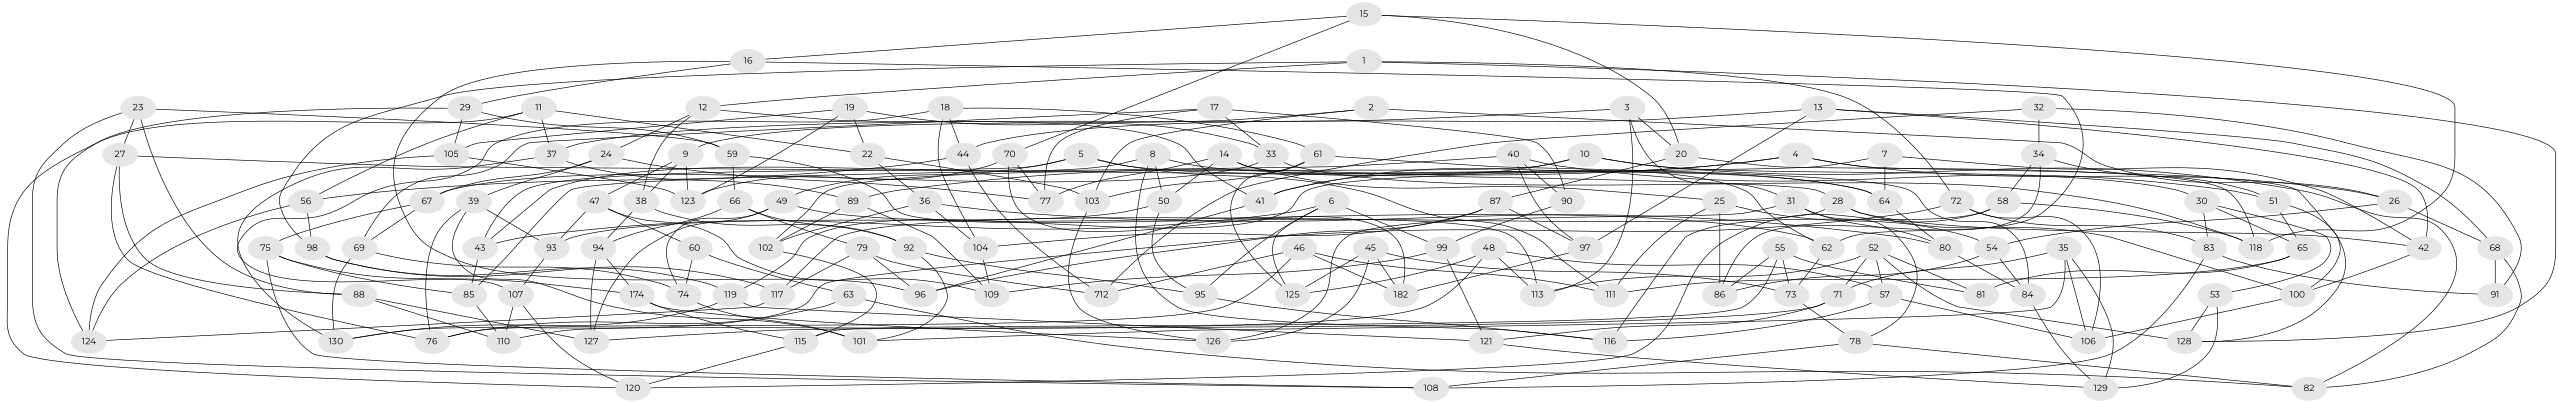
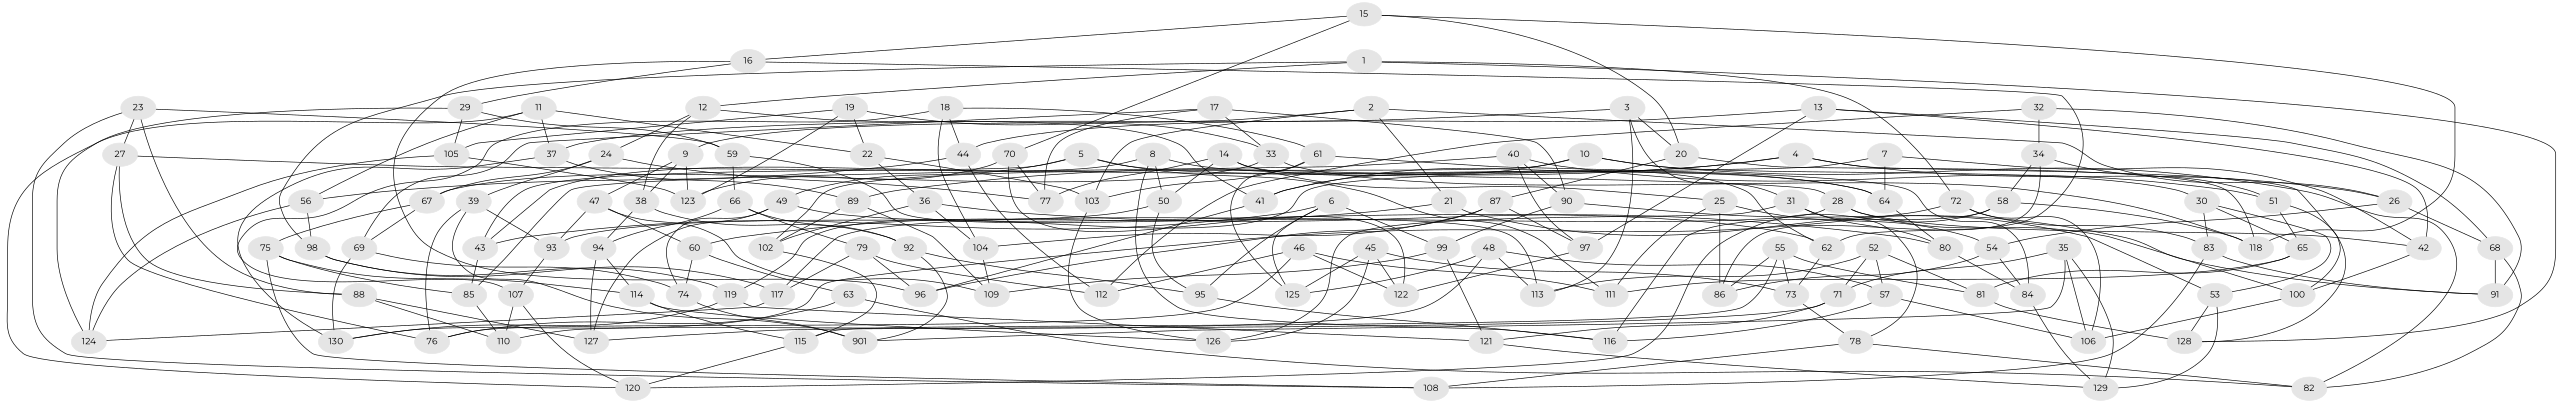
none -> (1449, 201)
none -> (2253, 273)
(637, 295) -> (637, 295)
(1102, 295) -> (1102, 295)
(1401, 295) -> (1401, 295)
(2019, 316) -> (2076, 323)
(860, 342) -> (860, 342)
